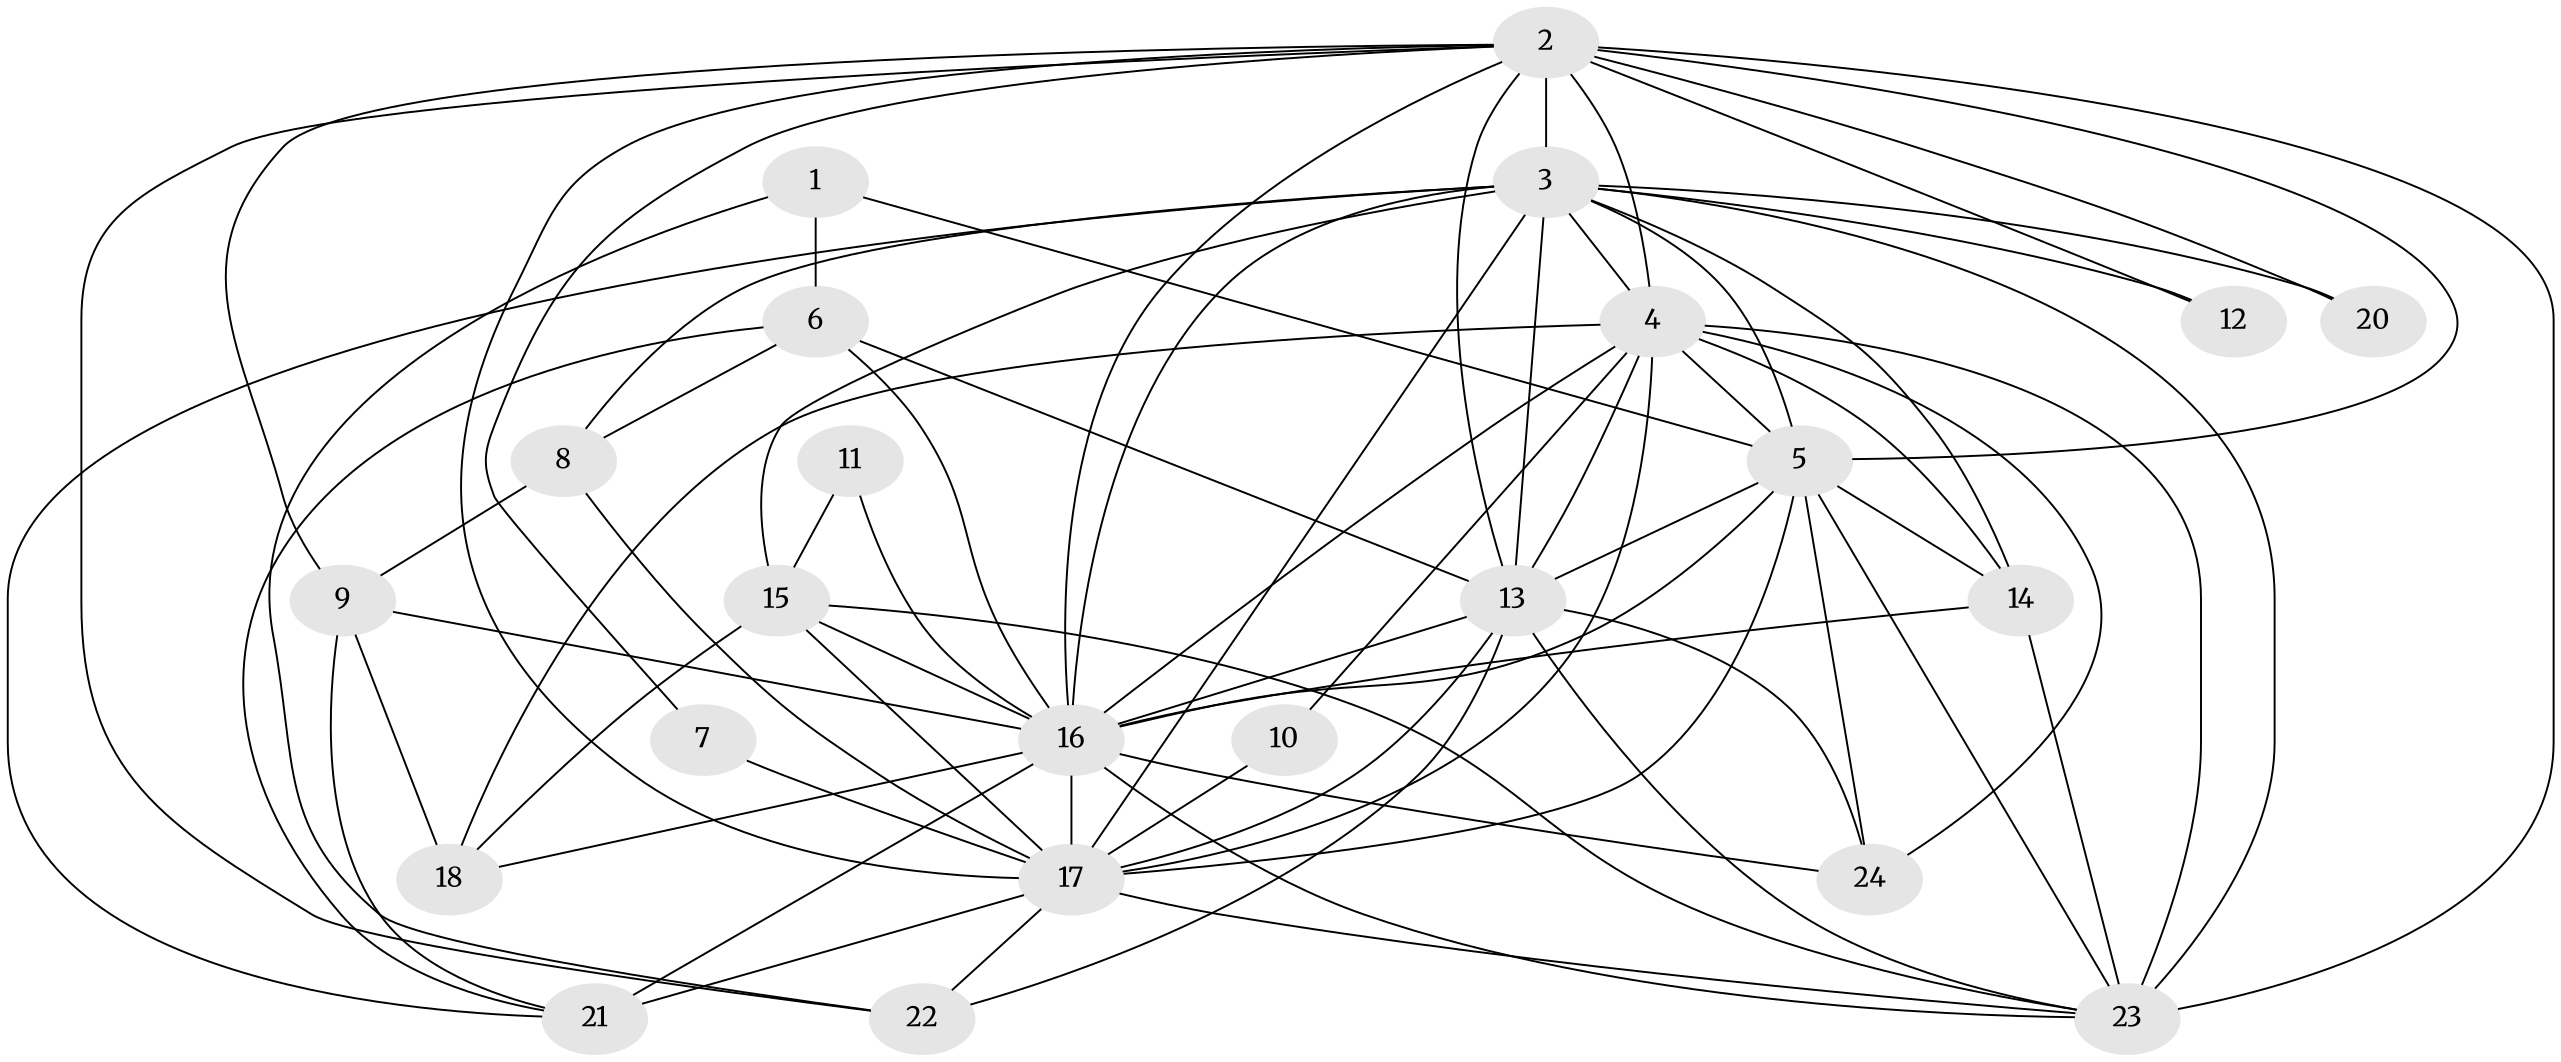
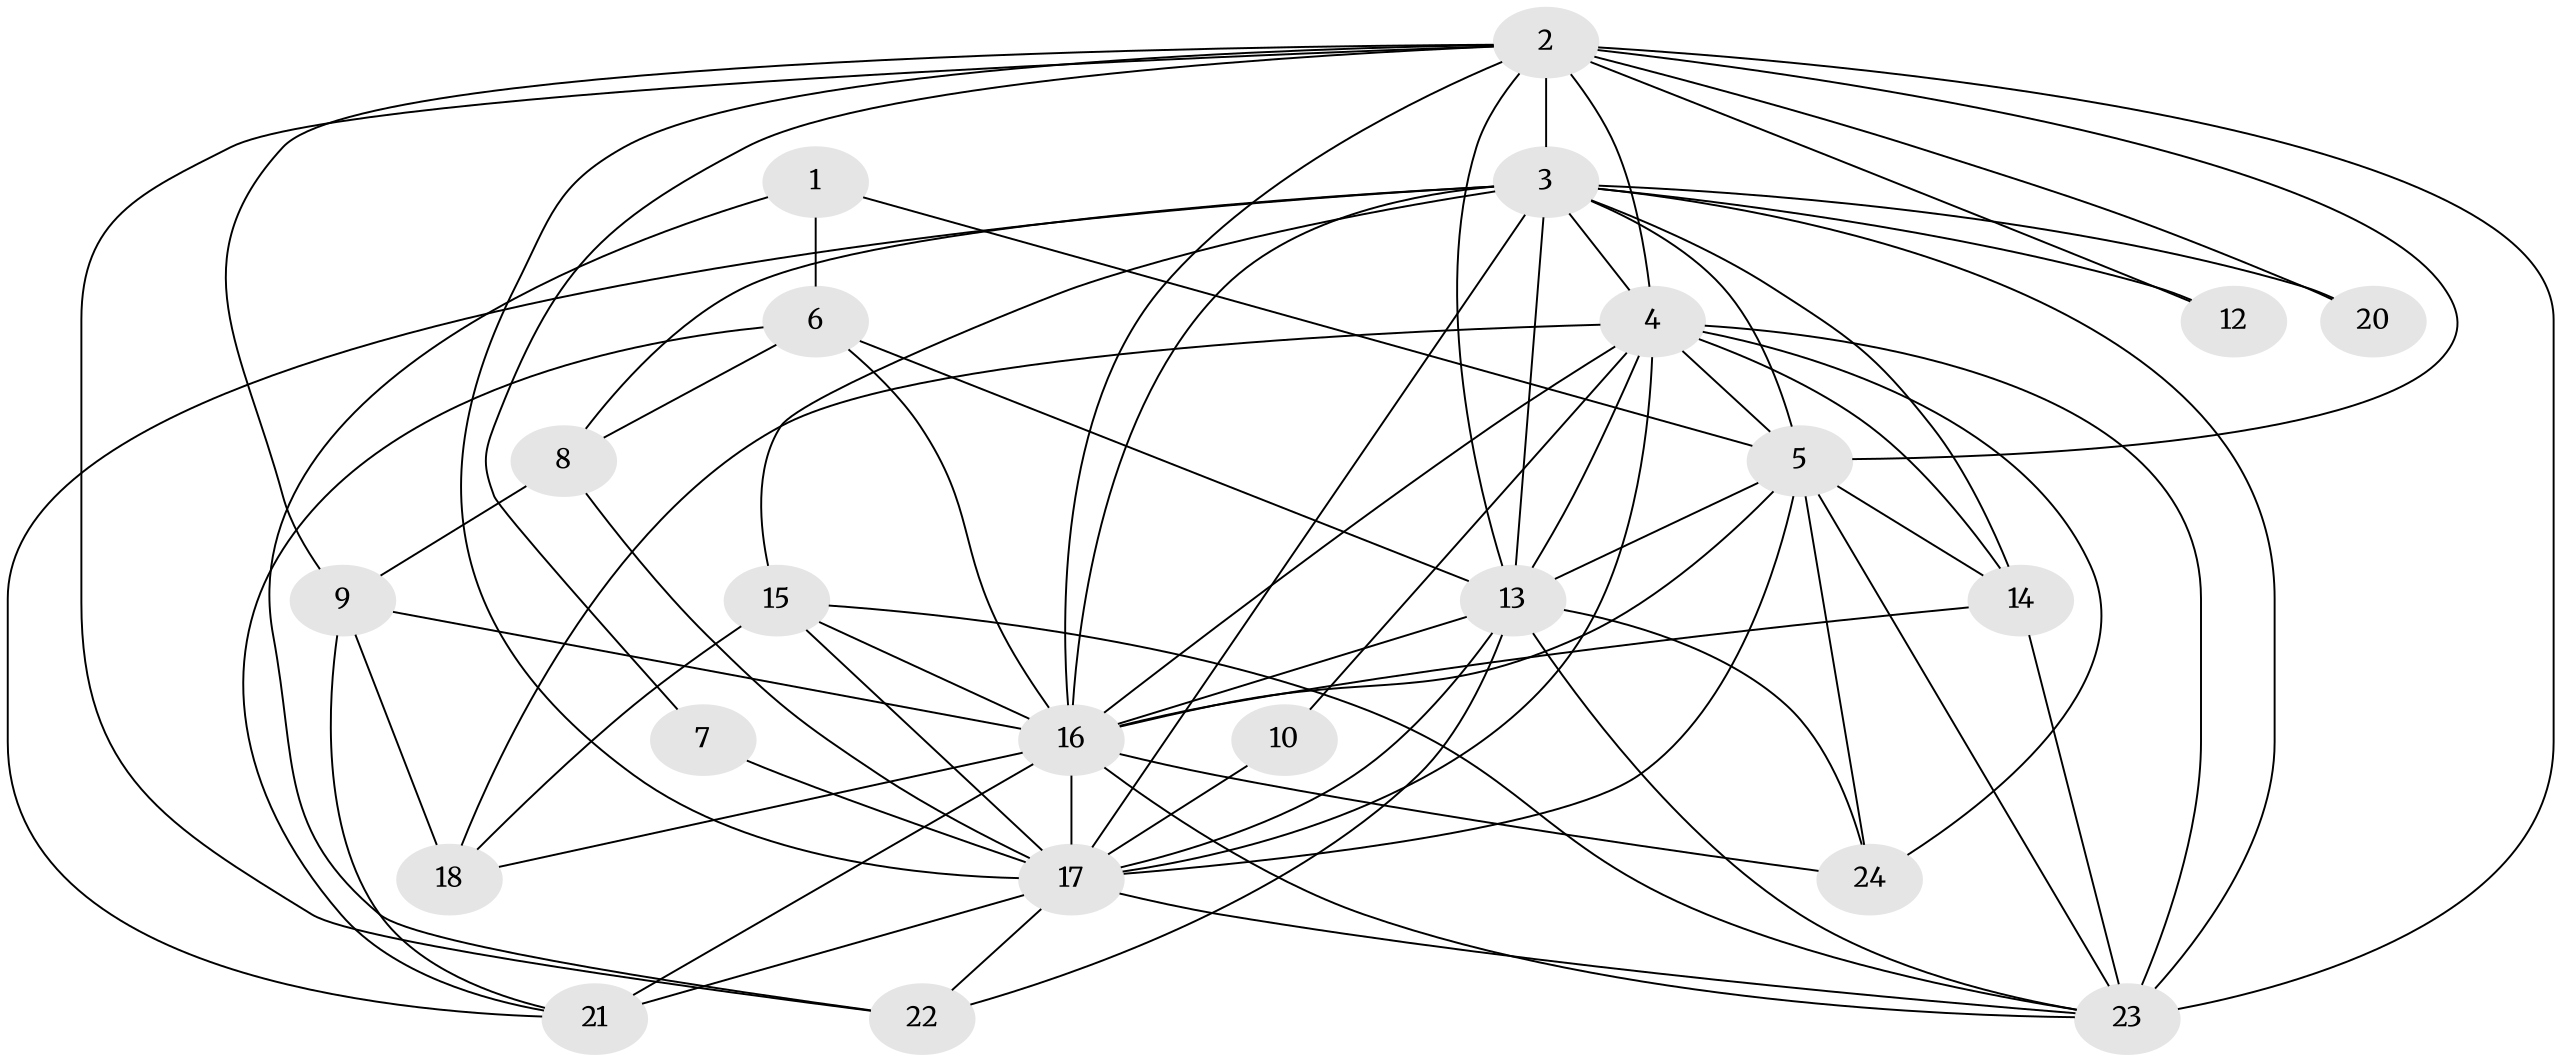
(851, 461) -> none
